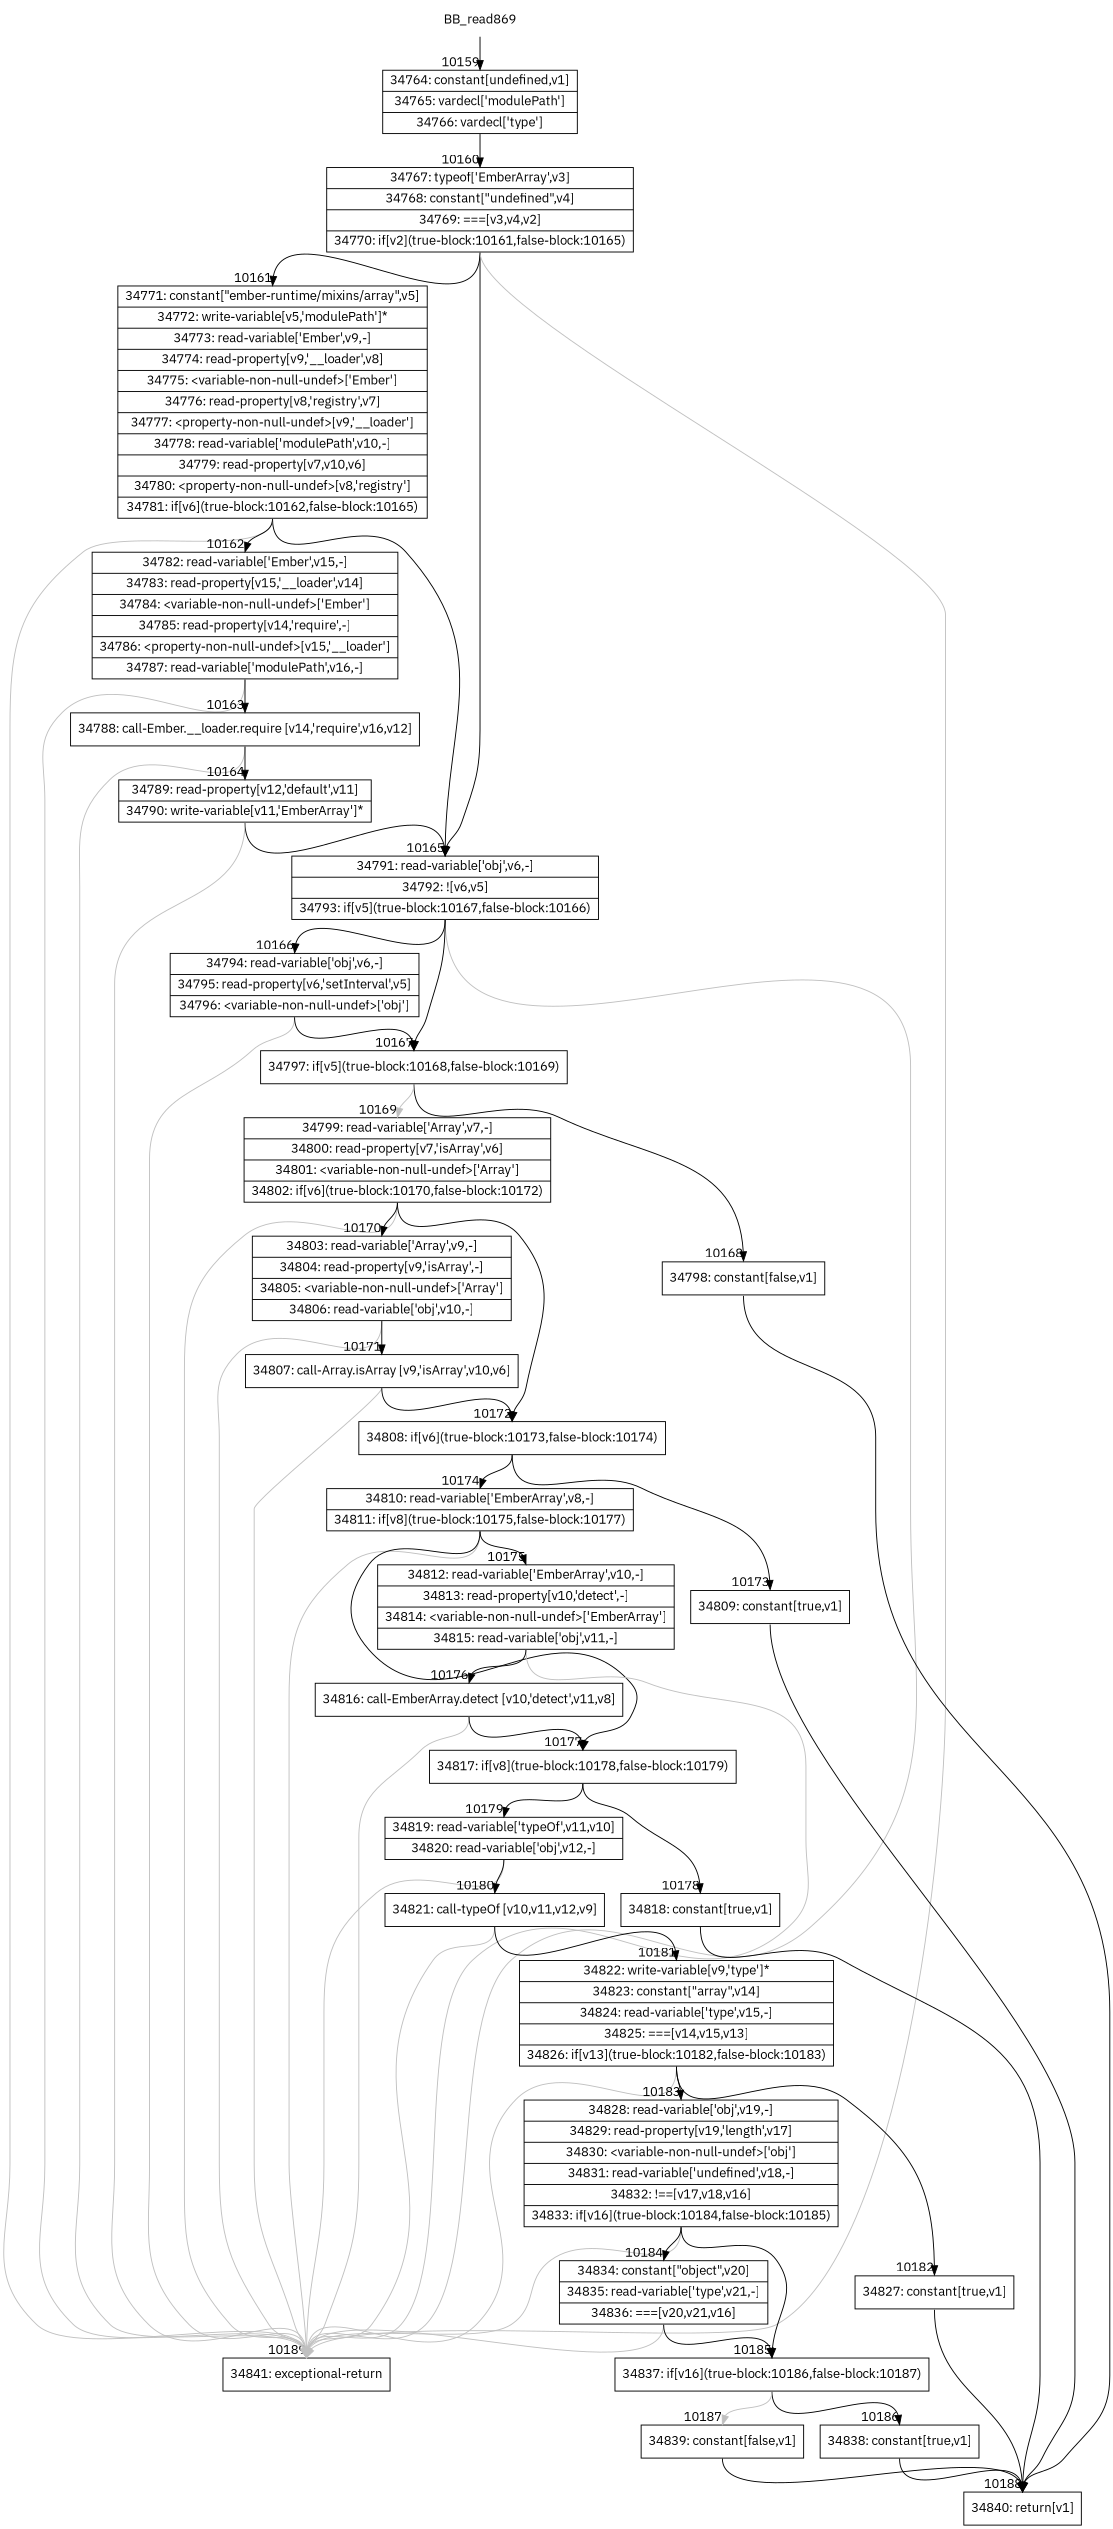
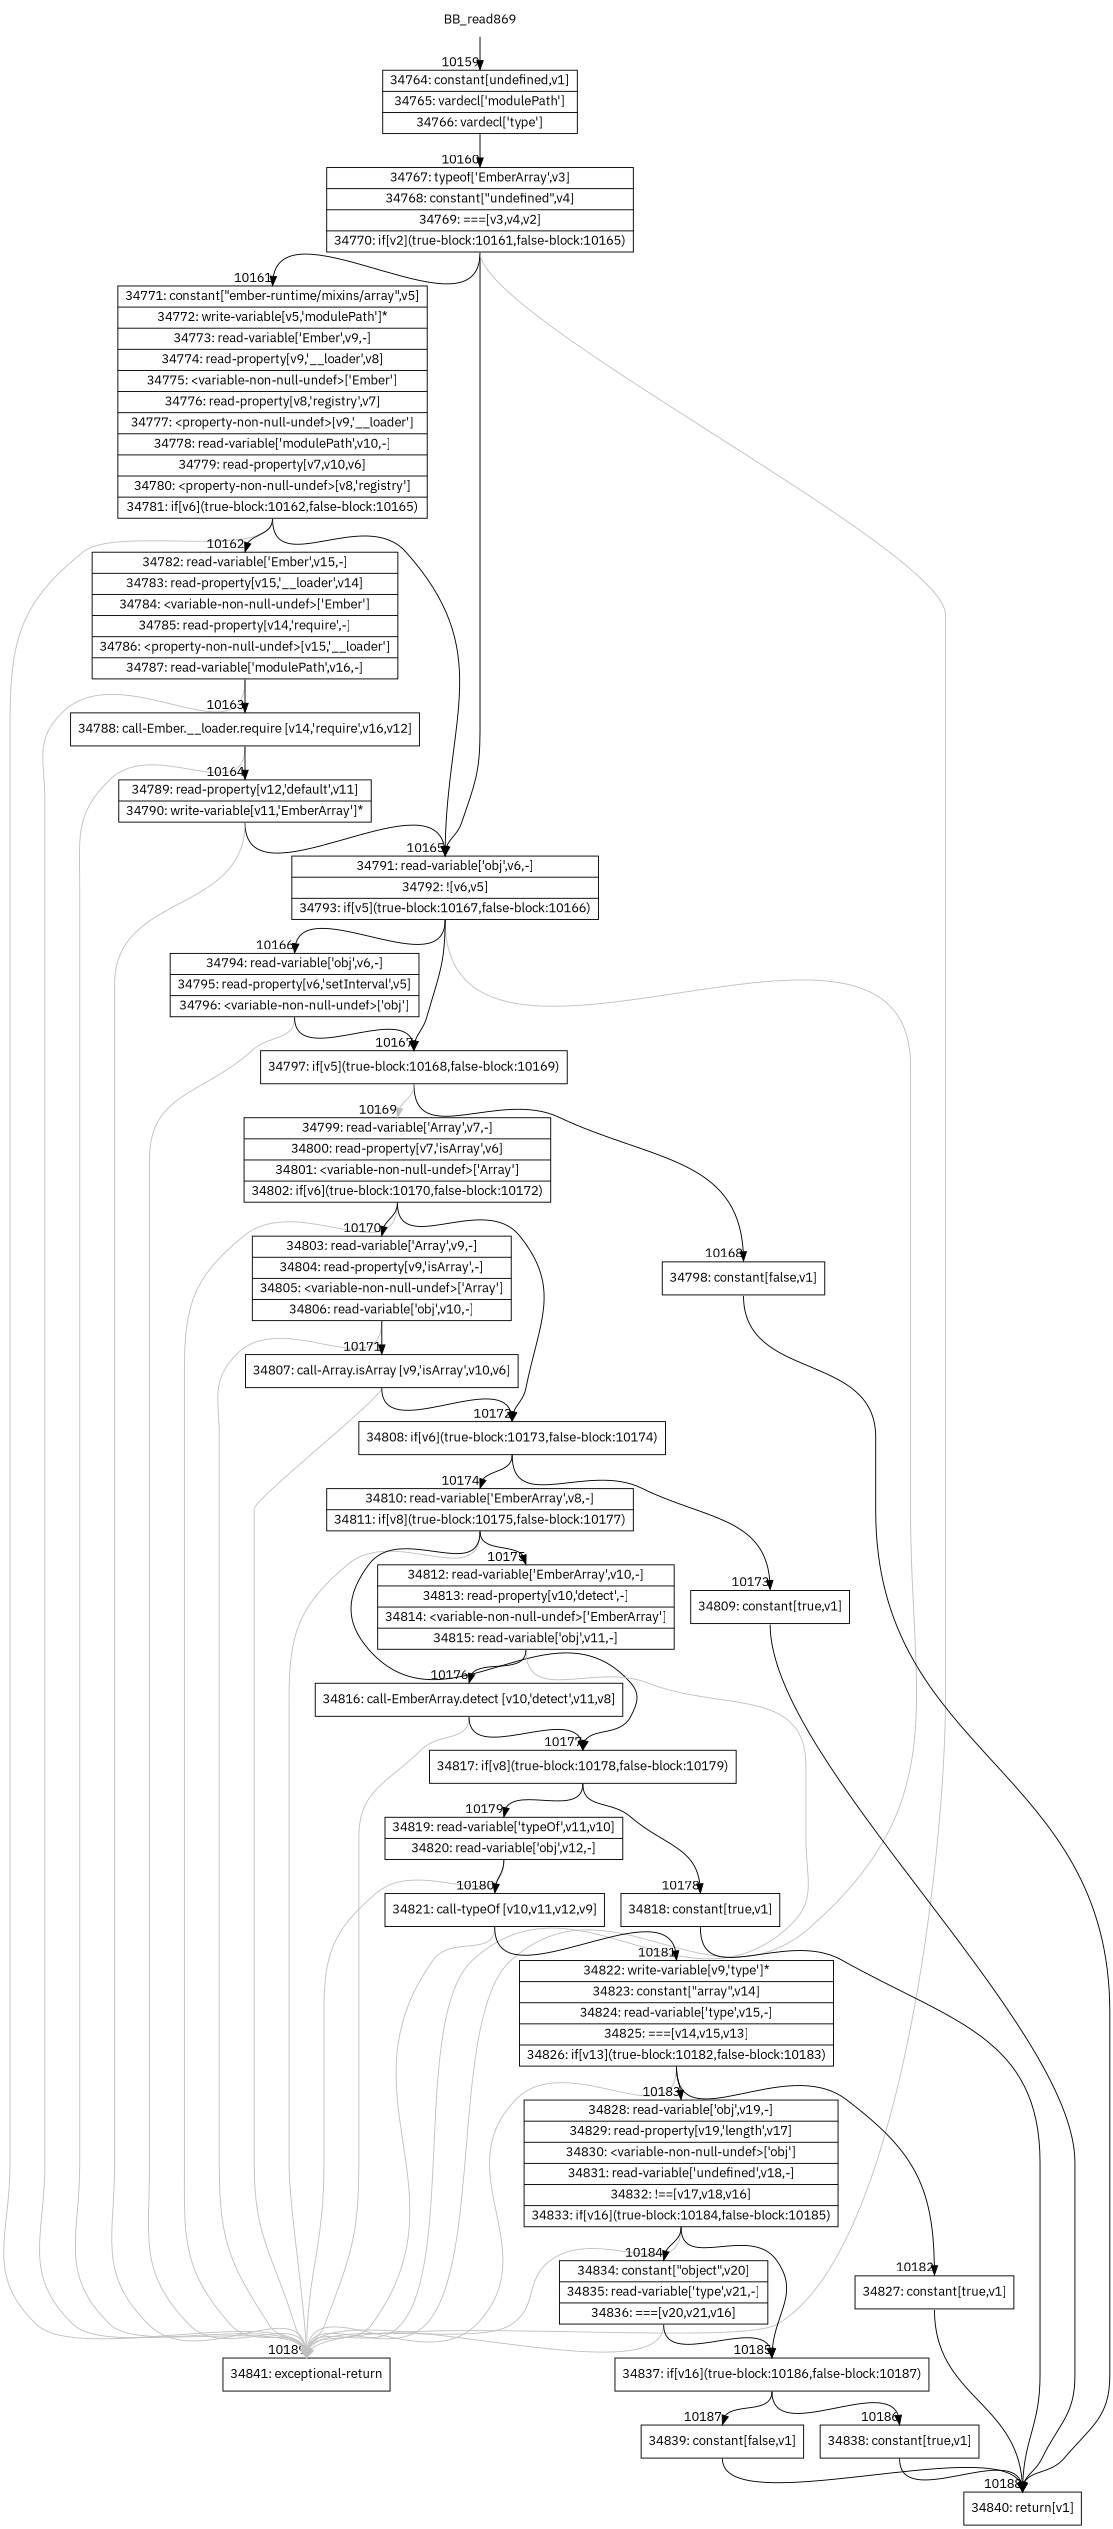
(752, 2407) -> (752, 2407)
